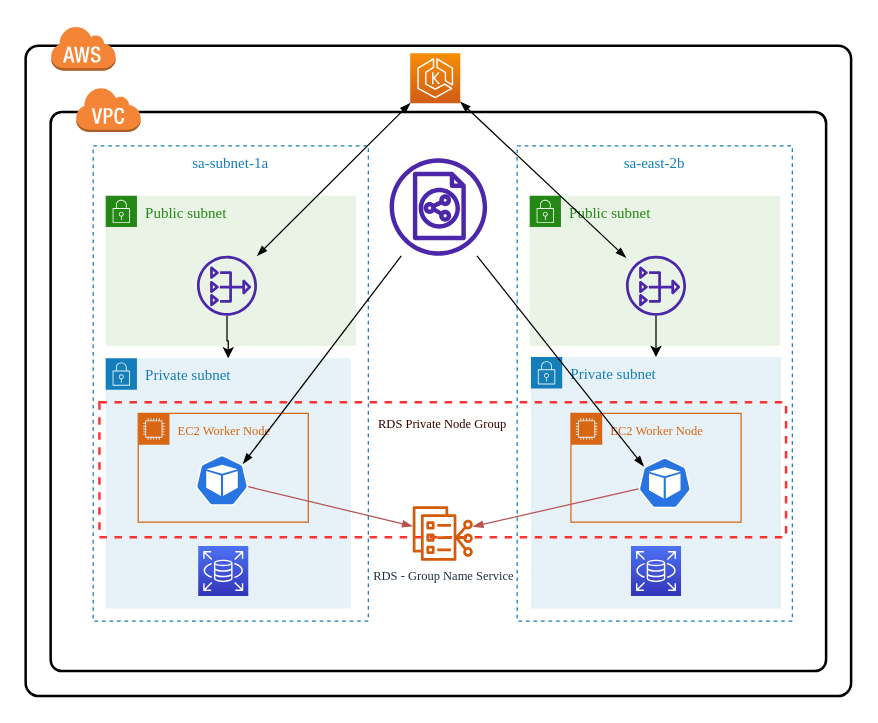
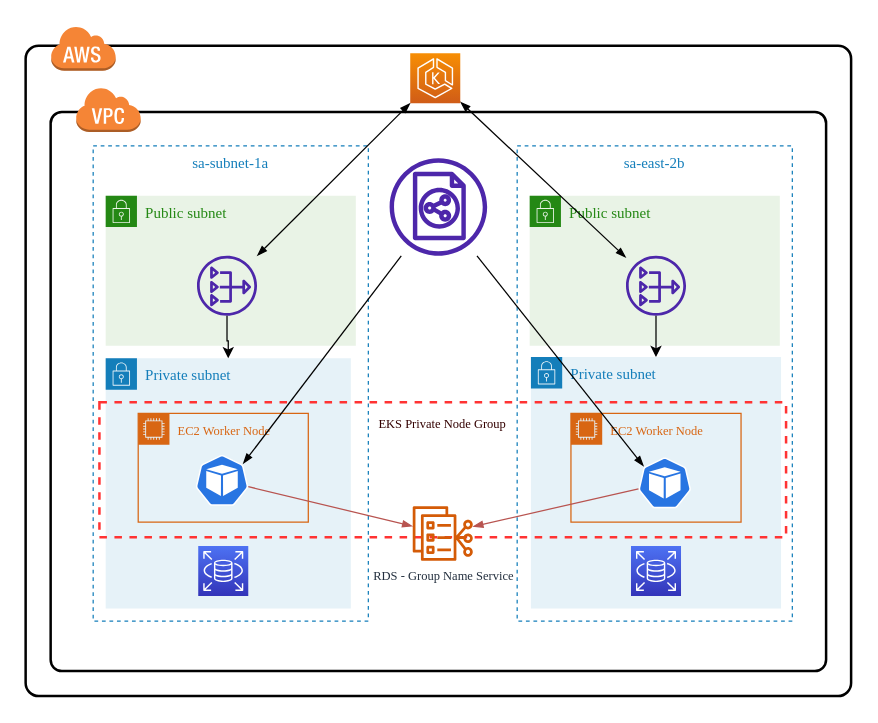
(443, 423) -> (443, 423)
